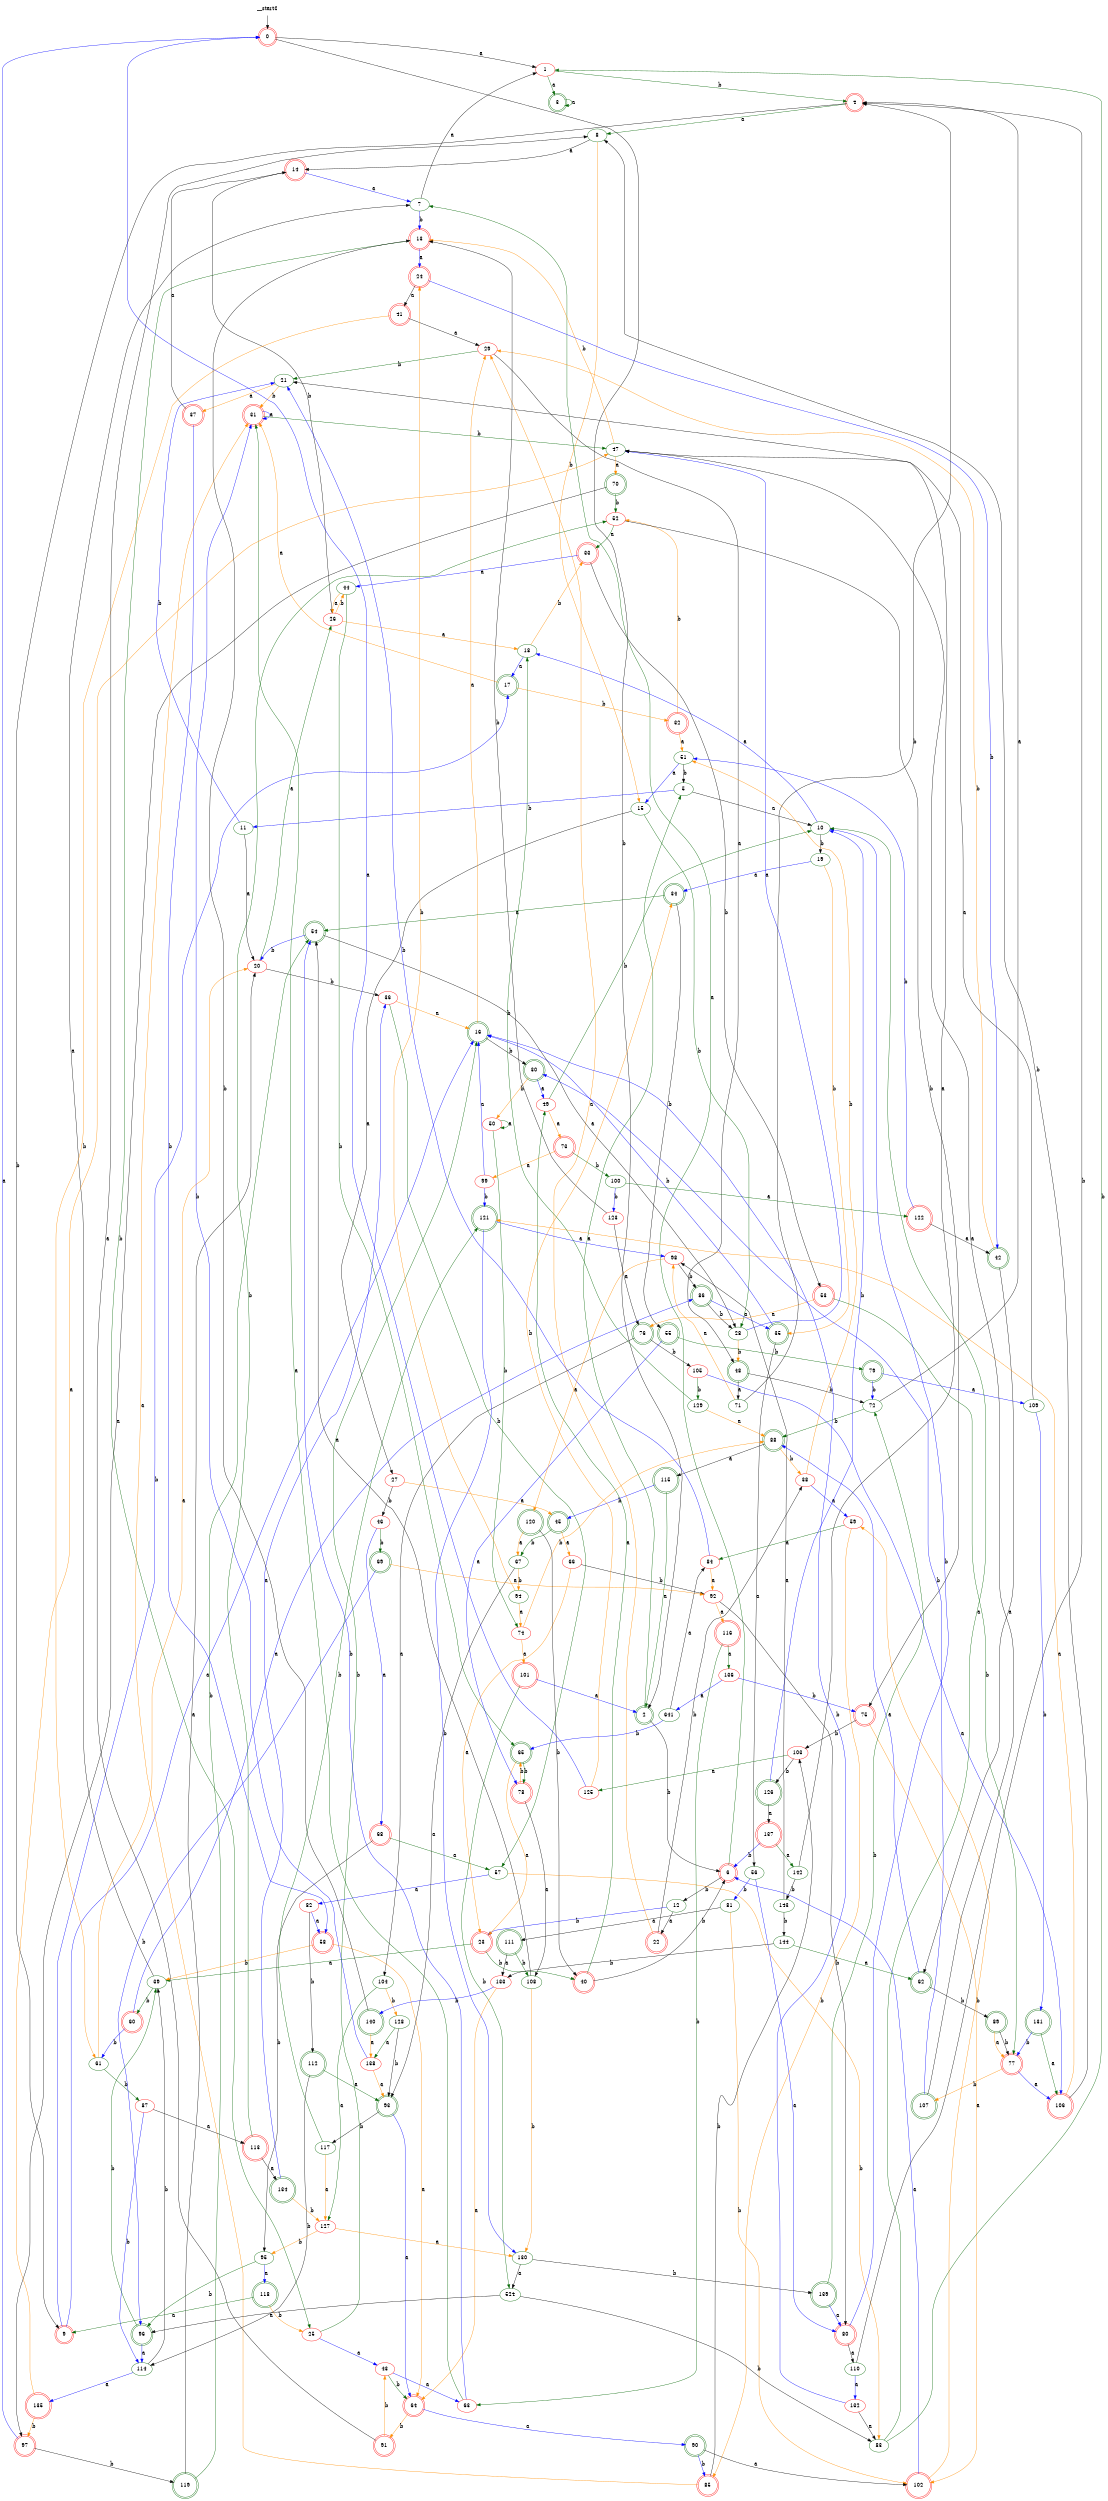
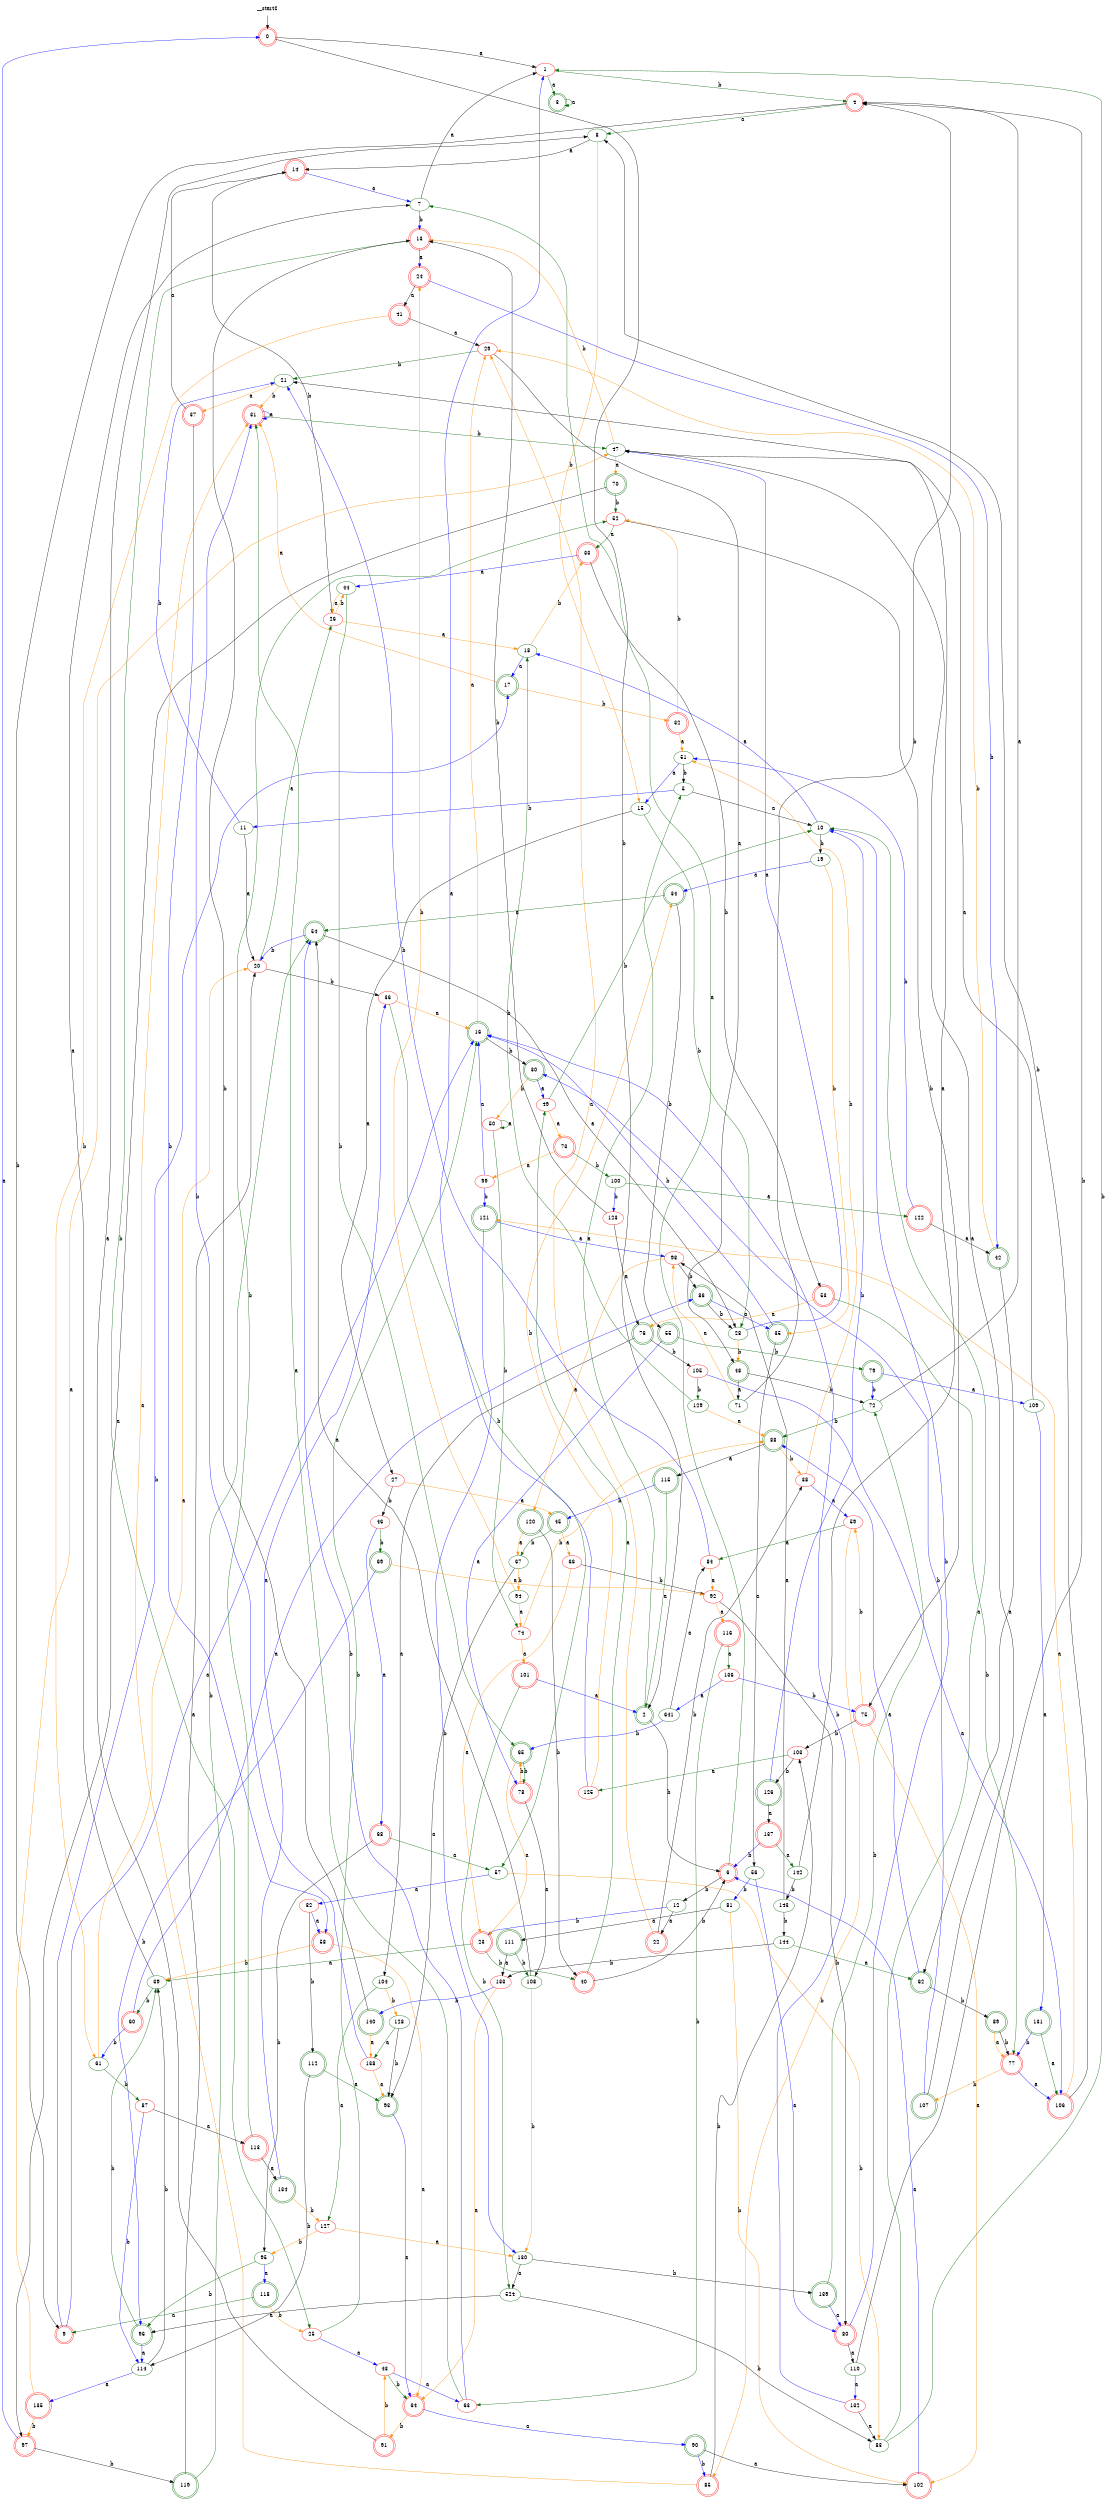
(367, 834) -> (450, 939)
(1045, 1715) -> (1045, 1715)
(974, 2017) -> (859, 1619)
(325, 2148) -> none
